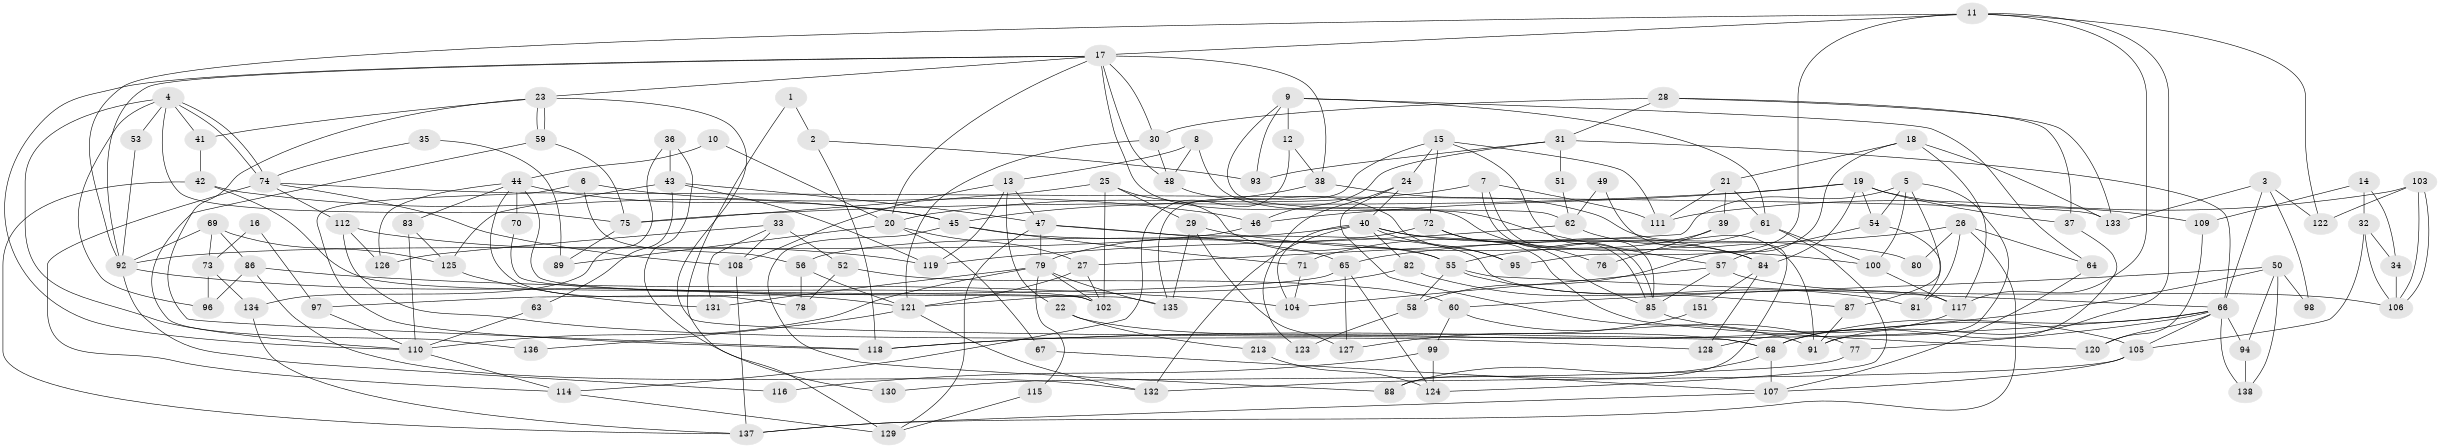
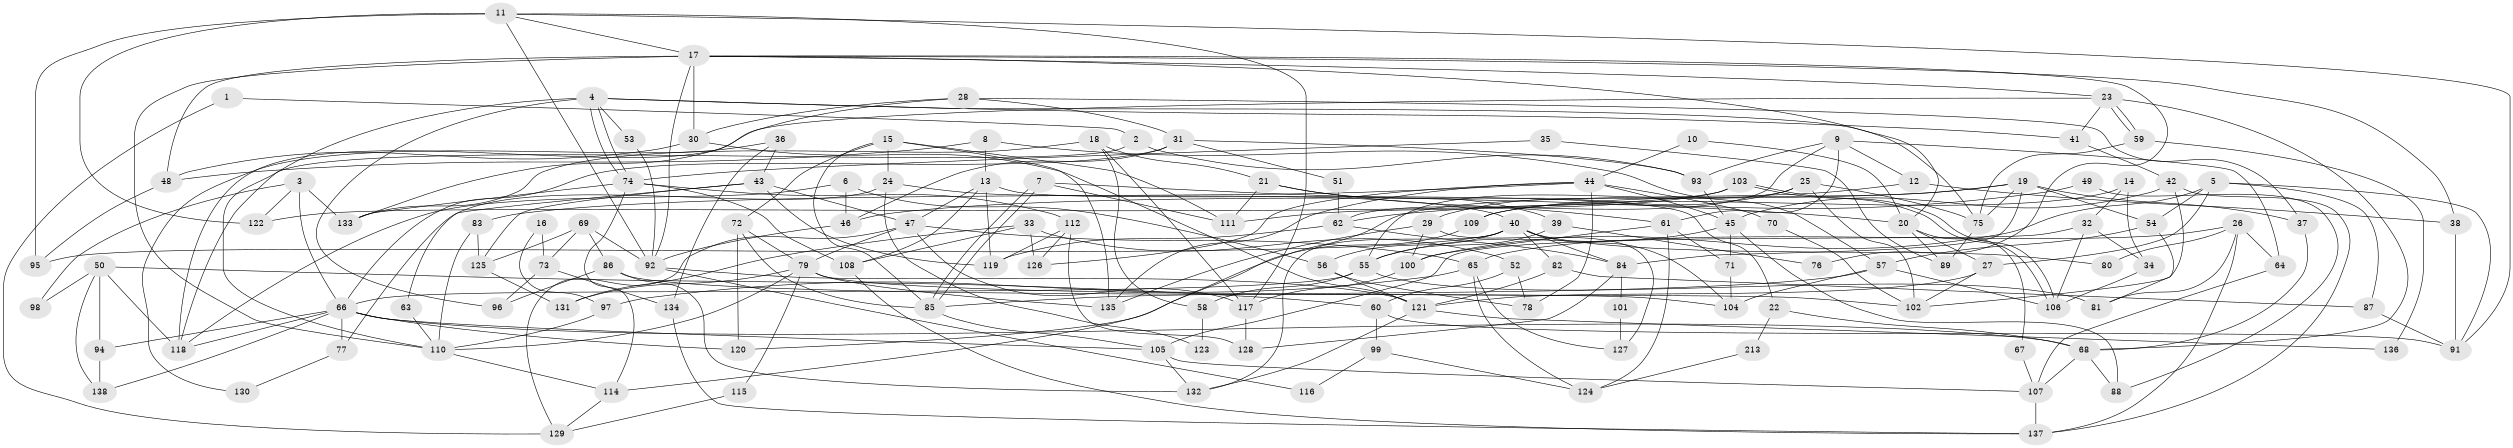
(1079, 208) -> (1714, 203)
(1700, 308) -> (1621, 308)
